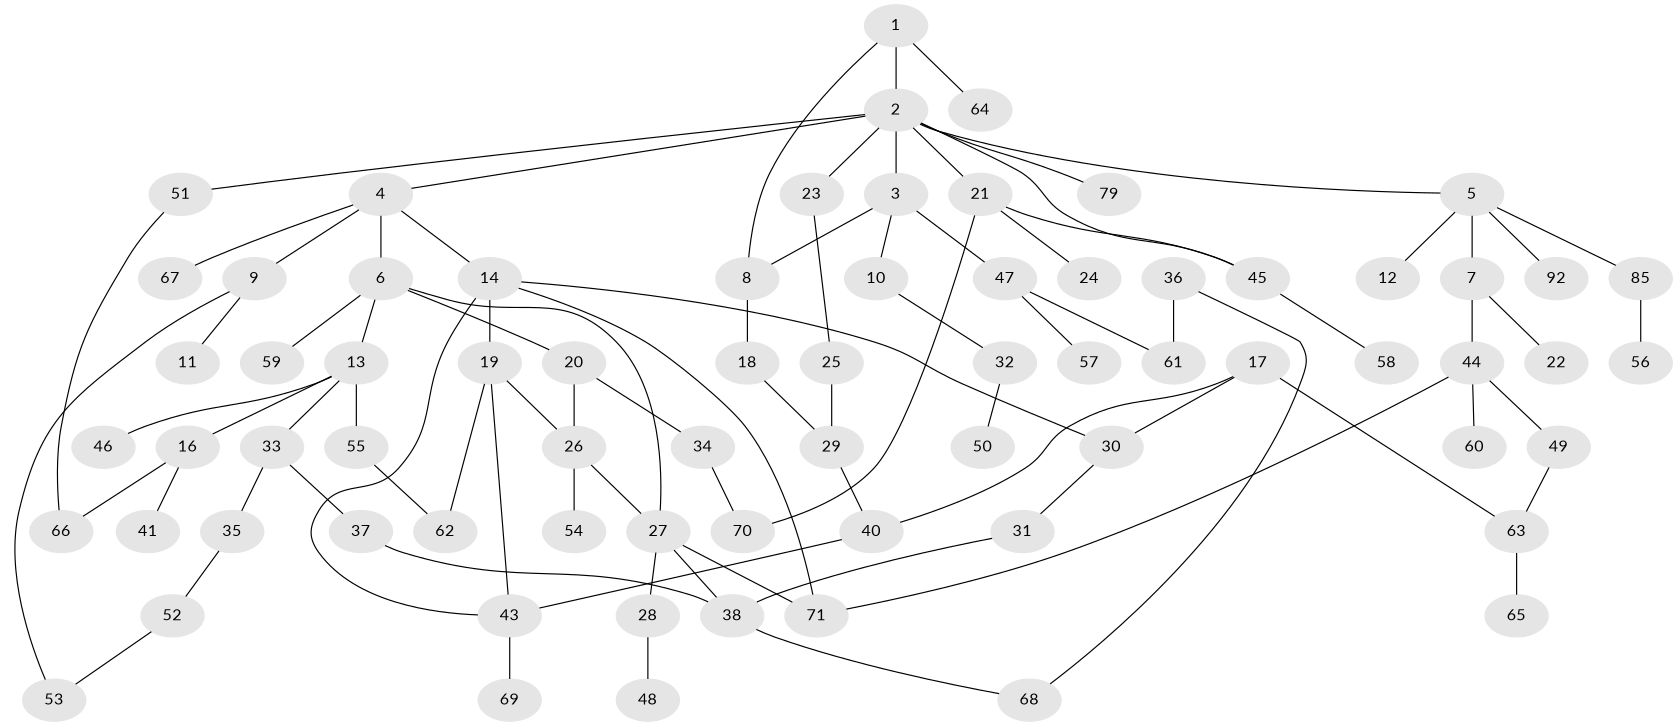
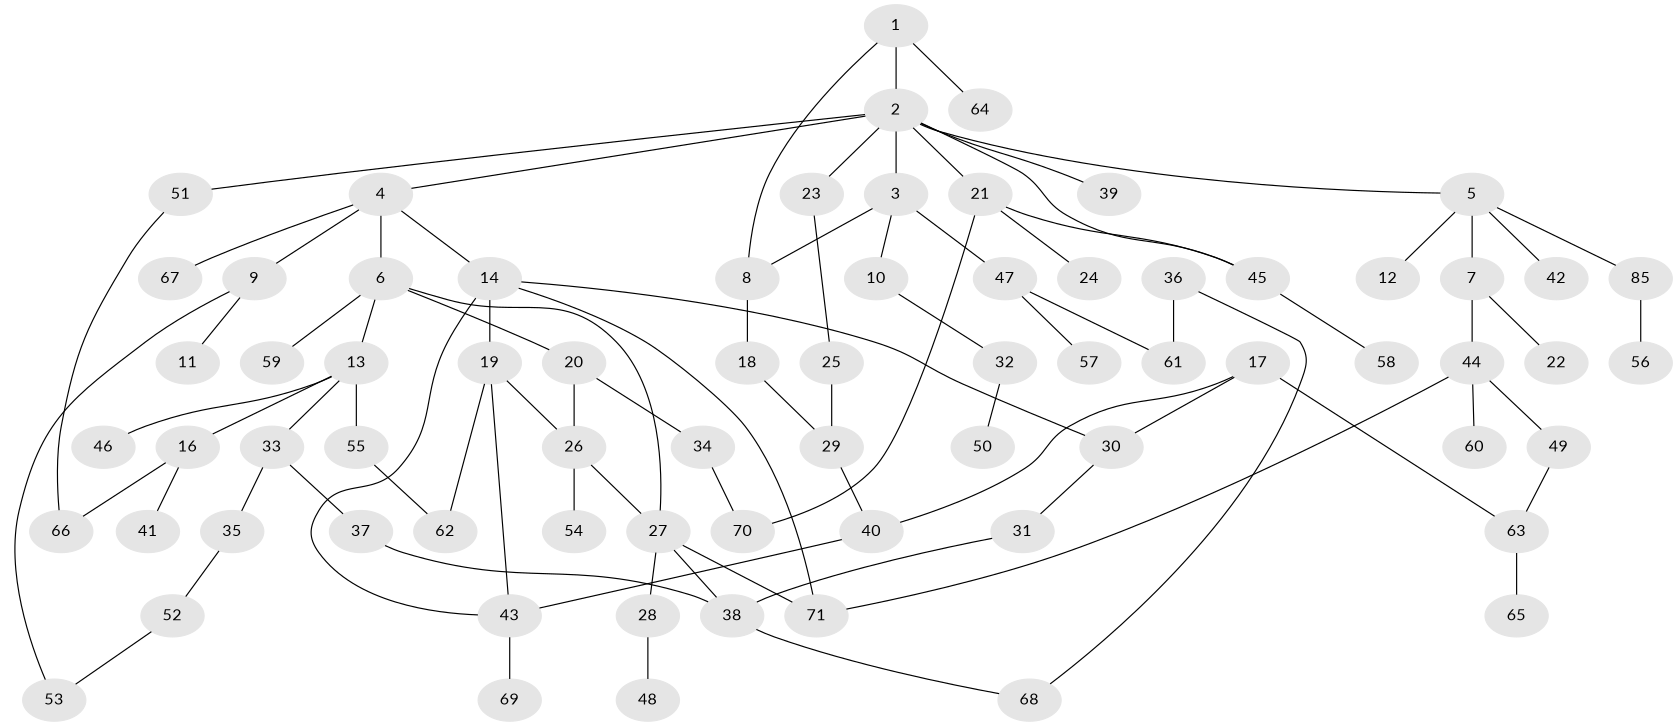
(1109, 194) -> (1109, 194)
(1556, 279) -> (1556, 279)
